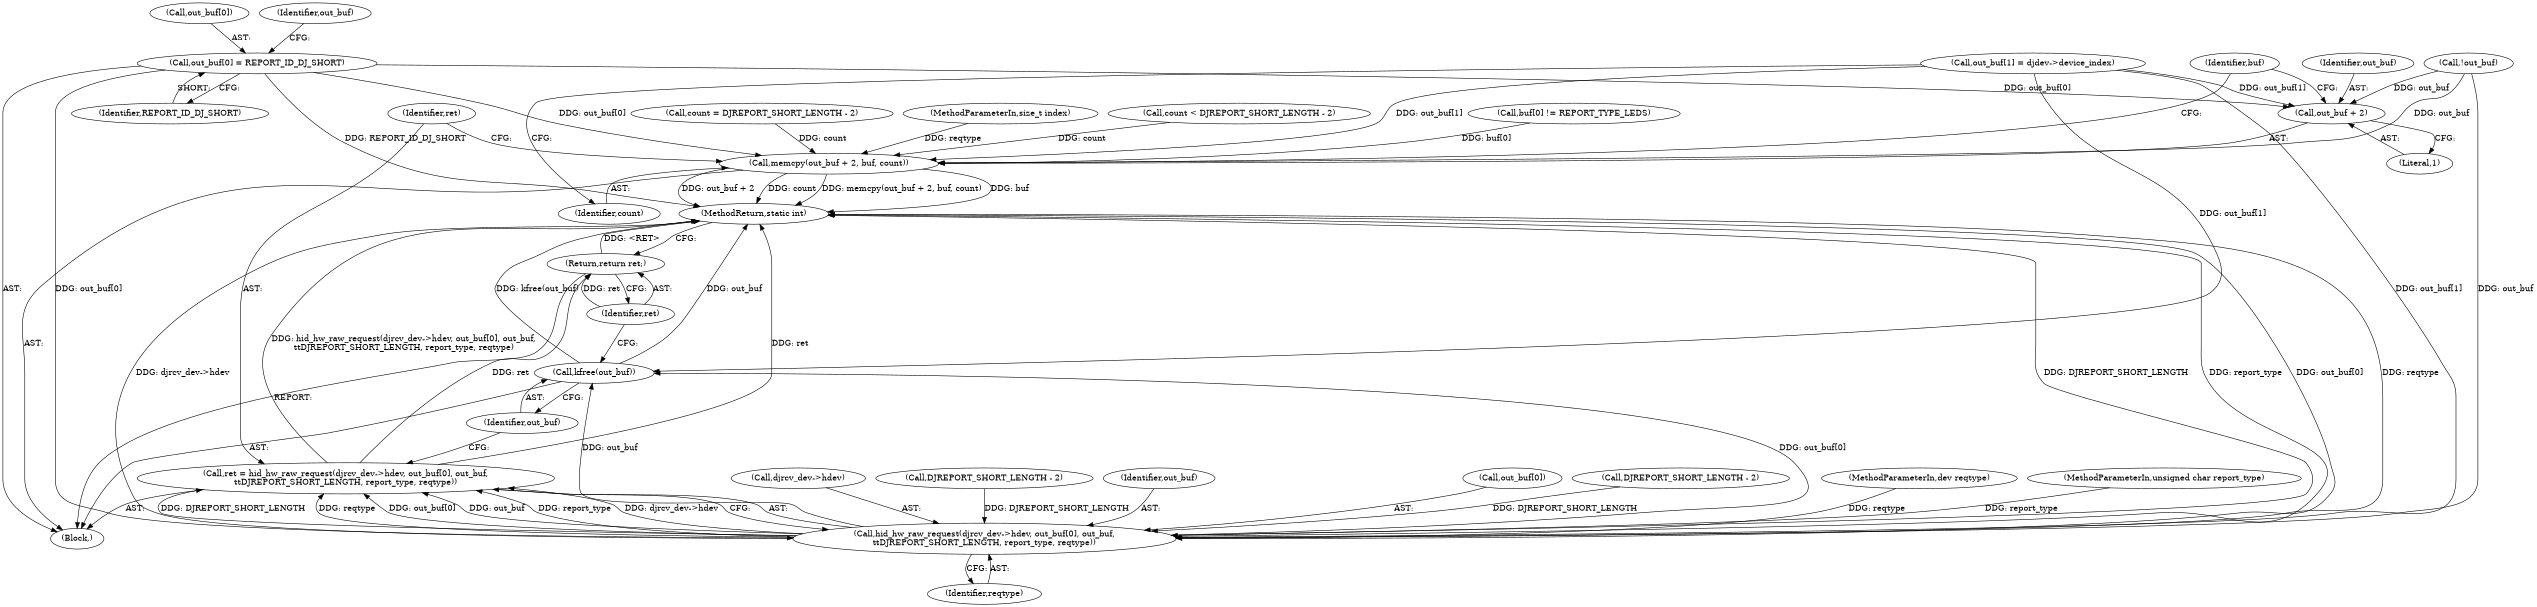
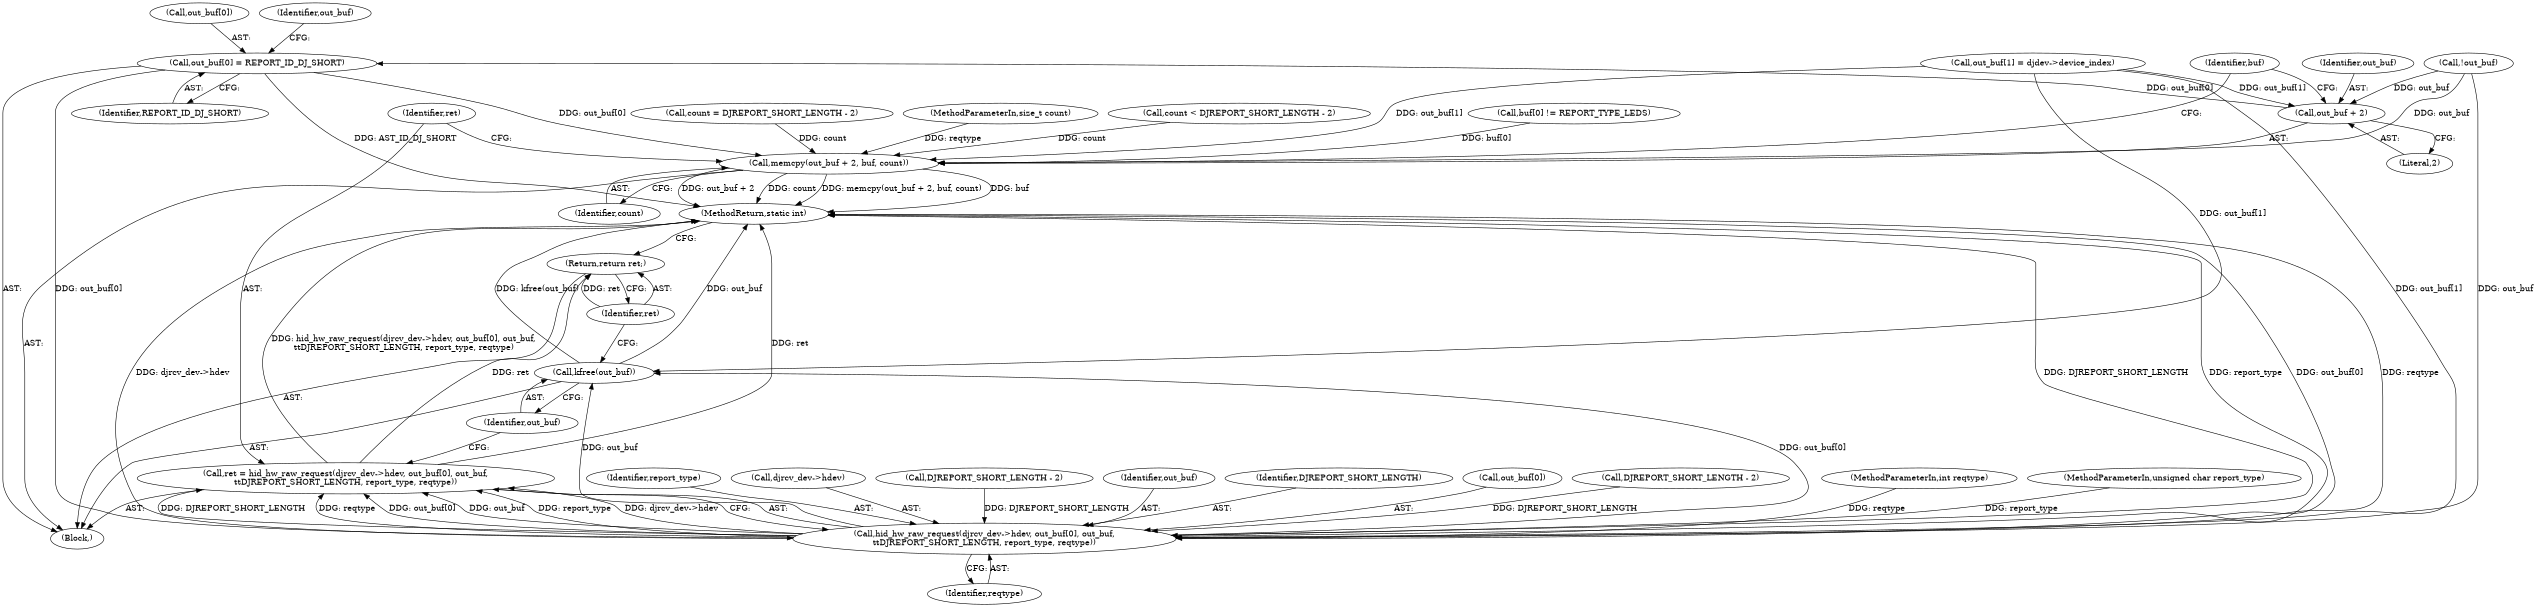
(1090, 76) -> (663, 181)
(1330, 76) -> (1336, 67)
(195, 88) -> (195, 88)
(1001, 114) -> (1001, 114)
(405, 139) -> (405, 139)
(2420, 164) -> (2420, 164)
(639, 229) -> none
(295, 398) -> (295, 398)
none -> (654, 478)
none -> (1339, 478)
(1919, 478) -> (1919, 478)
